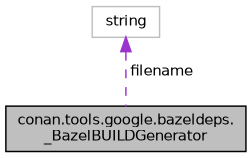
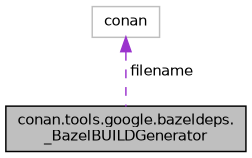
(126, 22) -> (126, 22)
